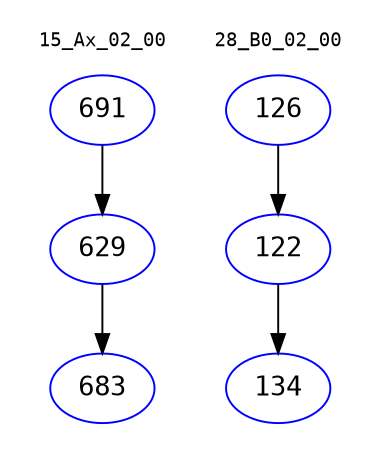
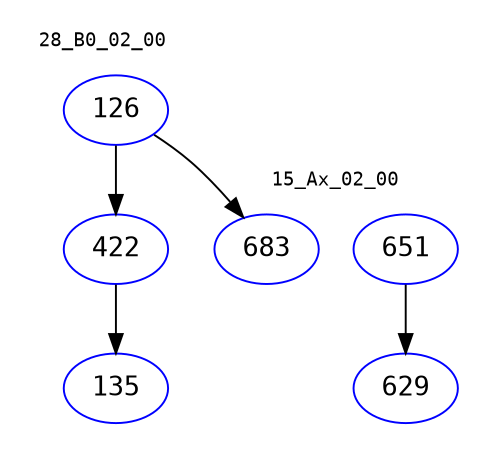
(102, 110) -> (406, 249)
(278, 249) -> (116, 249)
(102, 309) -> (211, 181)
(278, 388) -> (116, 388)
